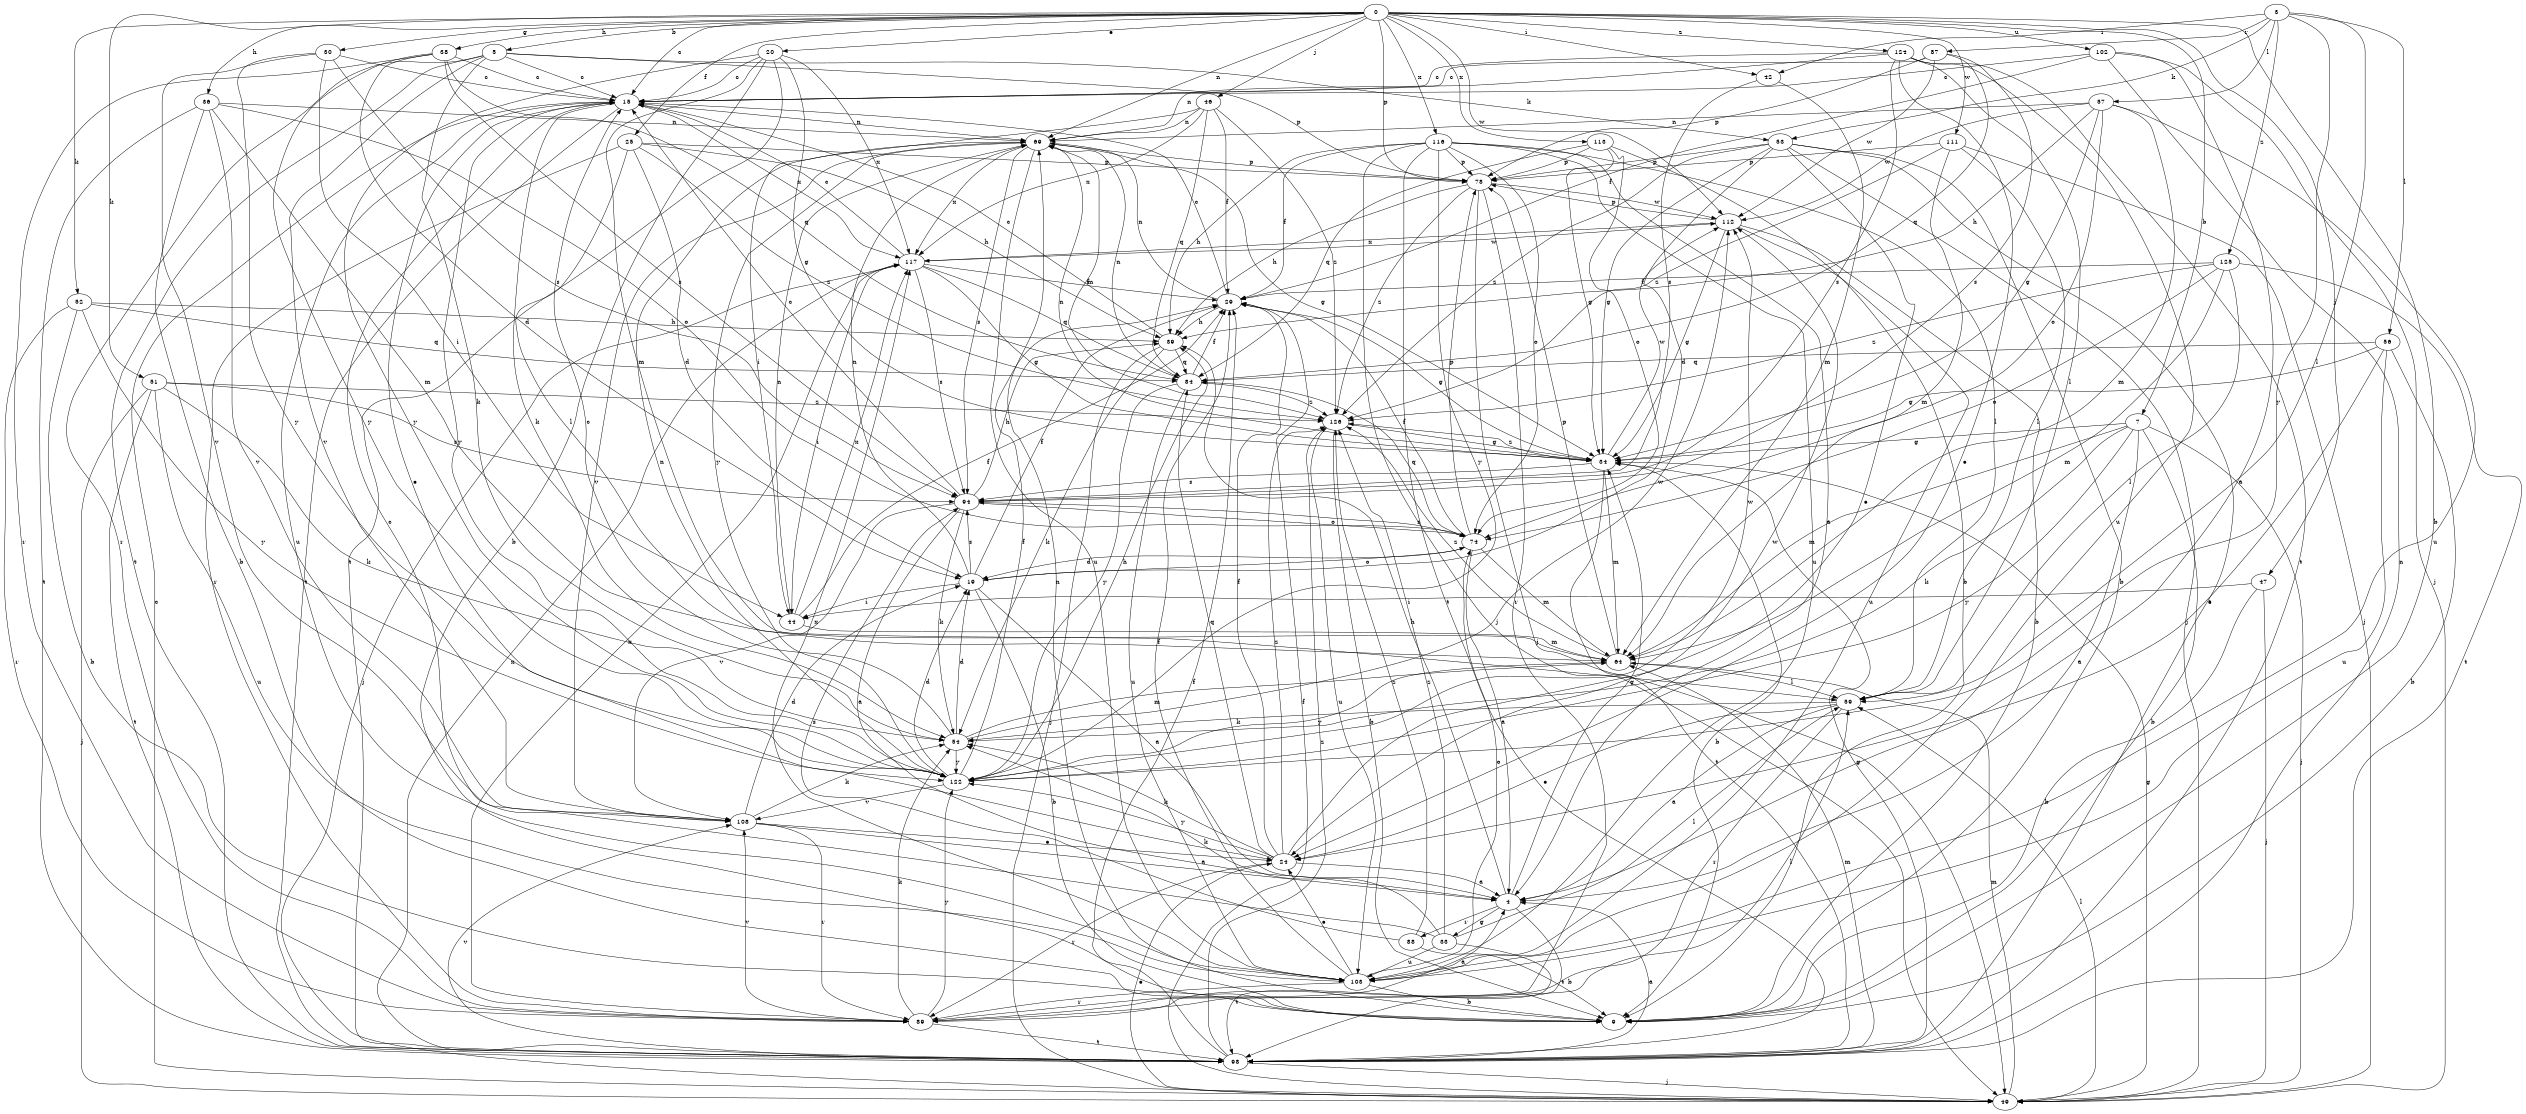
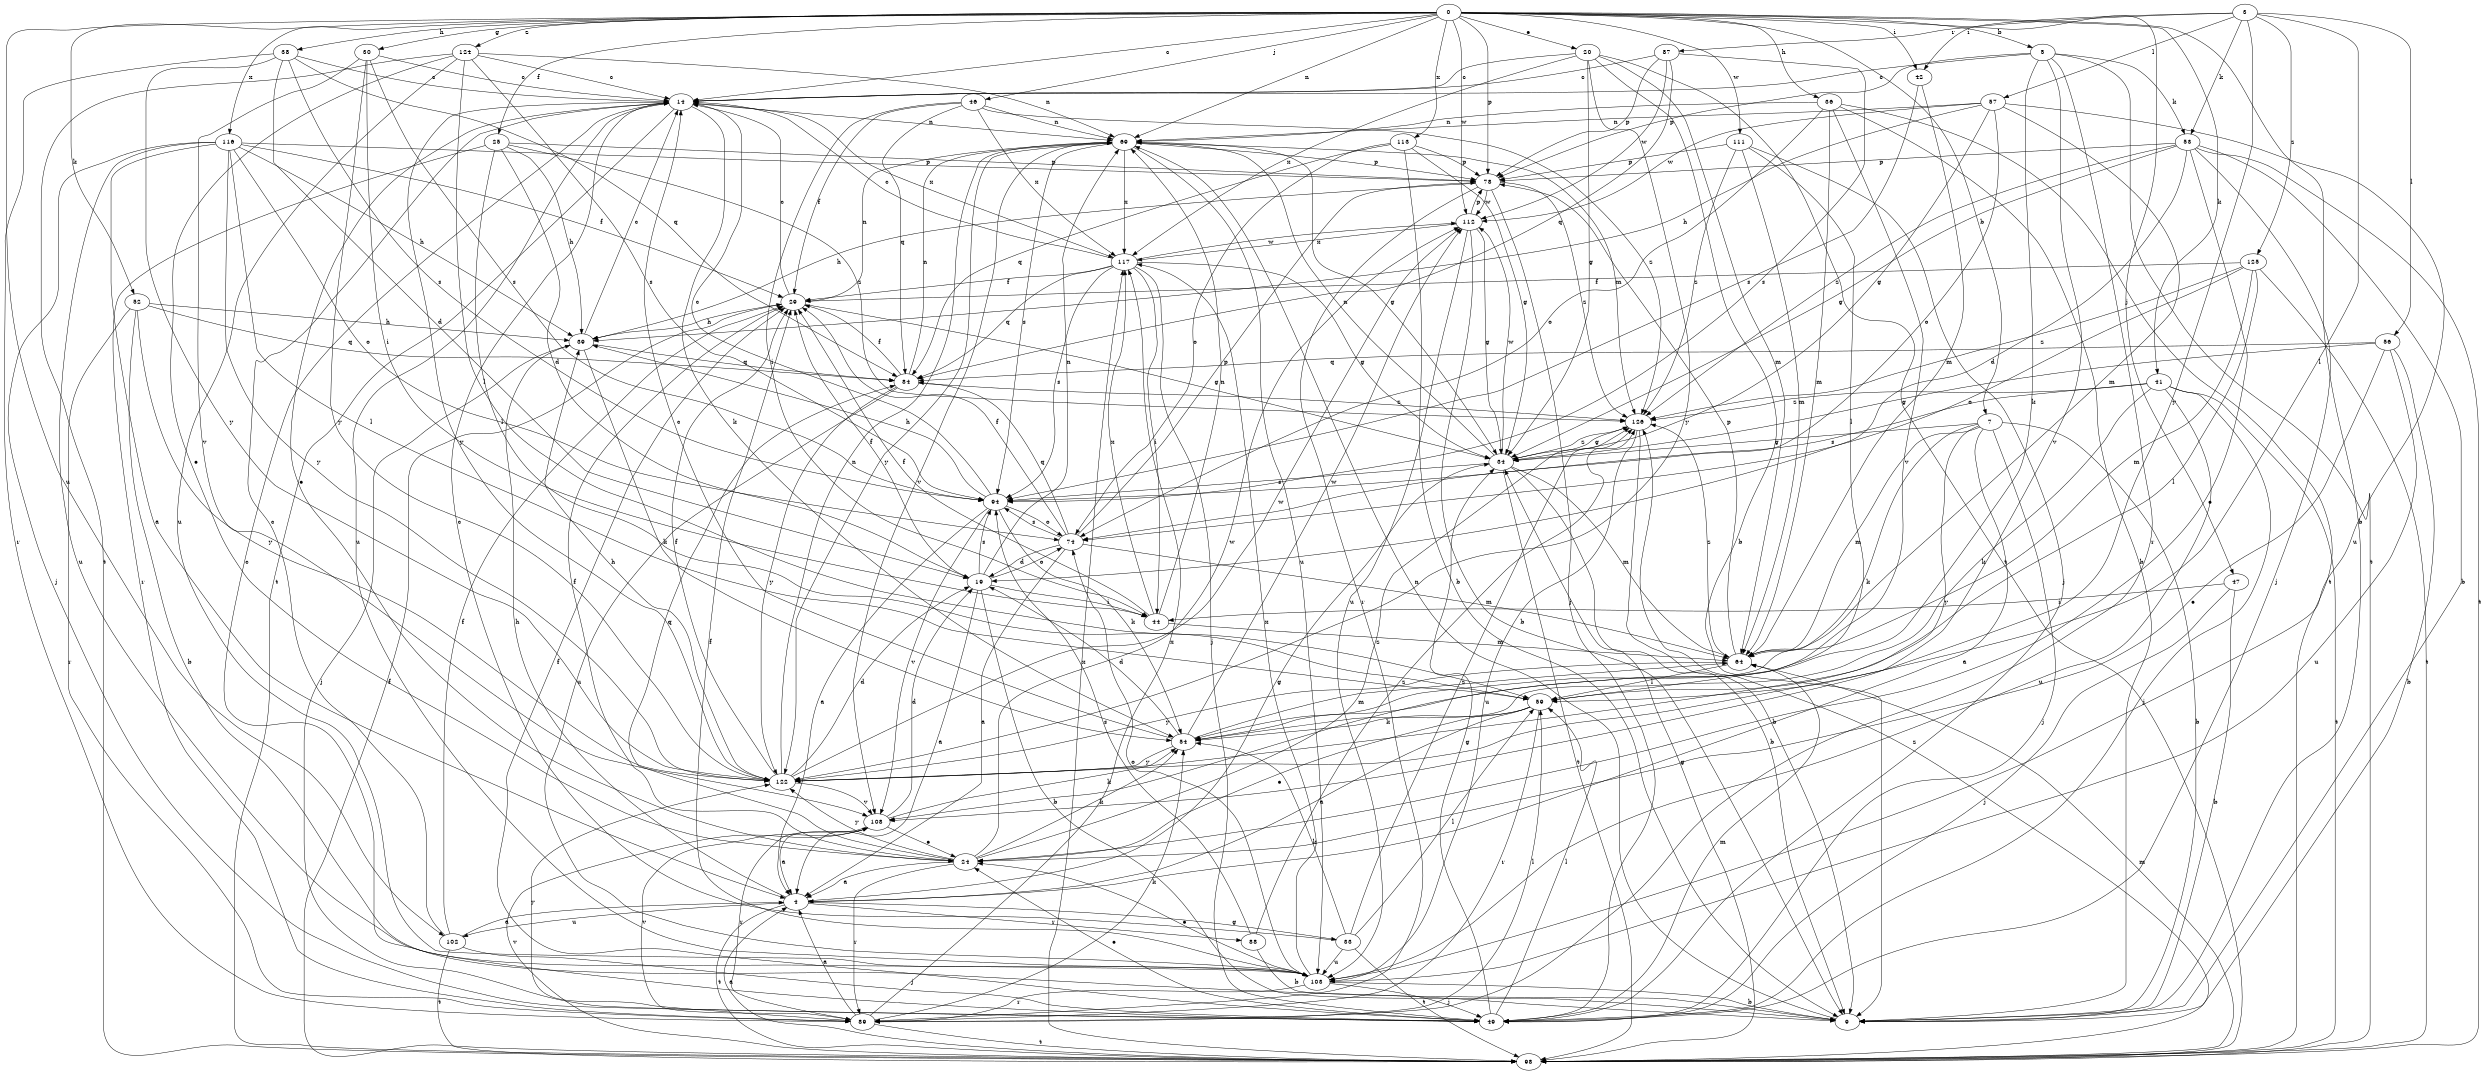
(627, 102) -> (681, 102)
(154, 382) -> (2159, 382)
(2401, 562) -> (440, 1002)
(1615, 839) -> none
none -> (625, 913)
(1618, 1082) -> (1401, 993)
